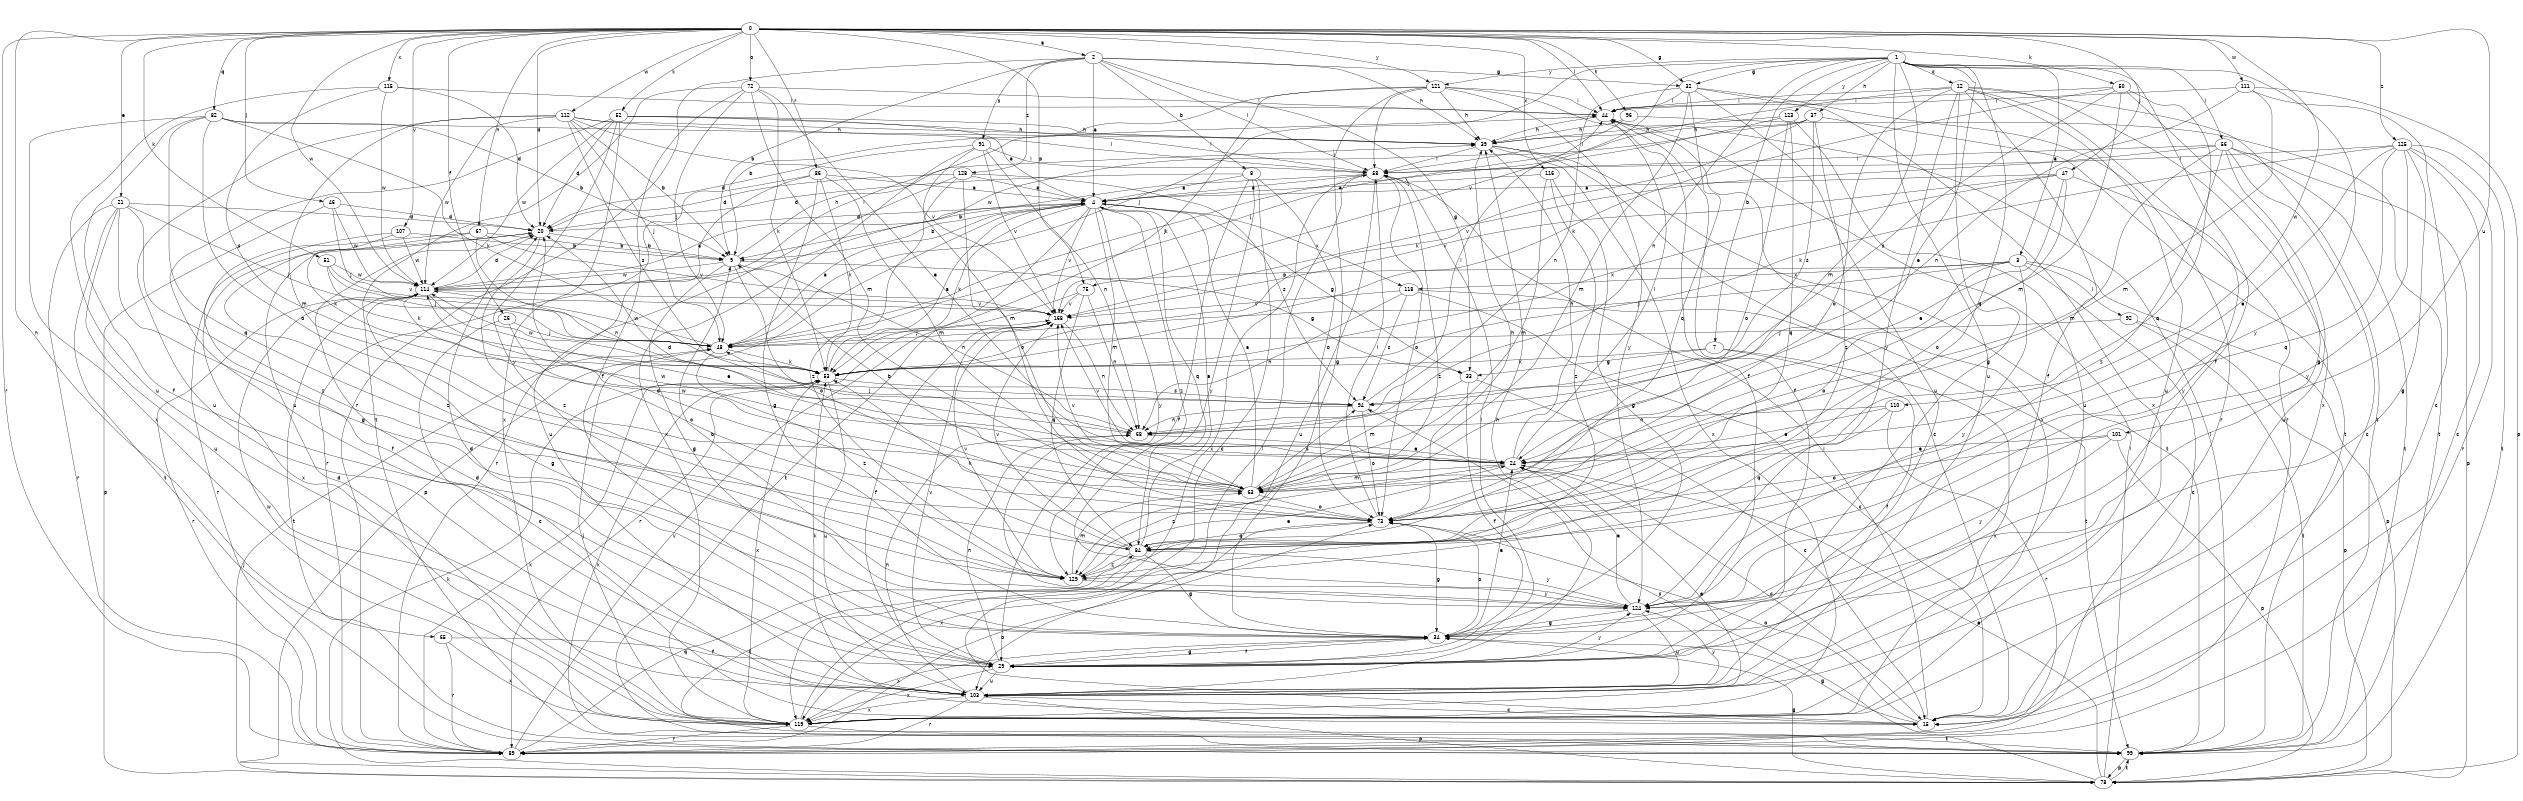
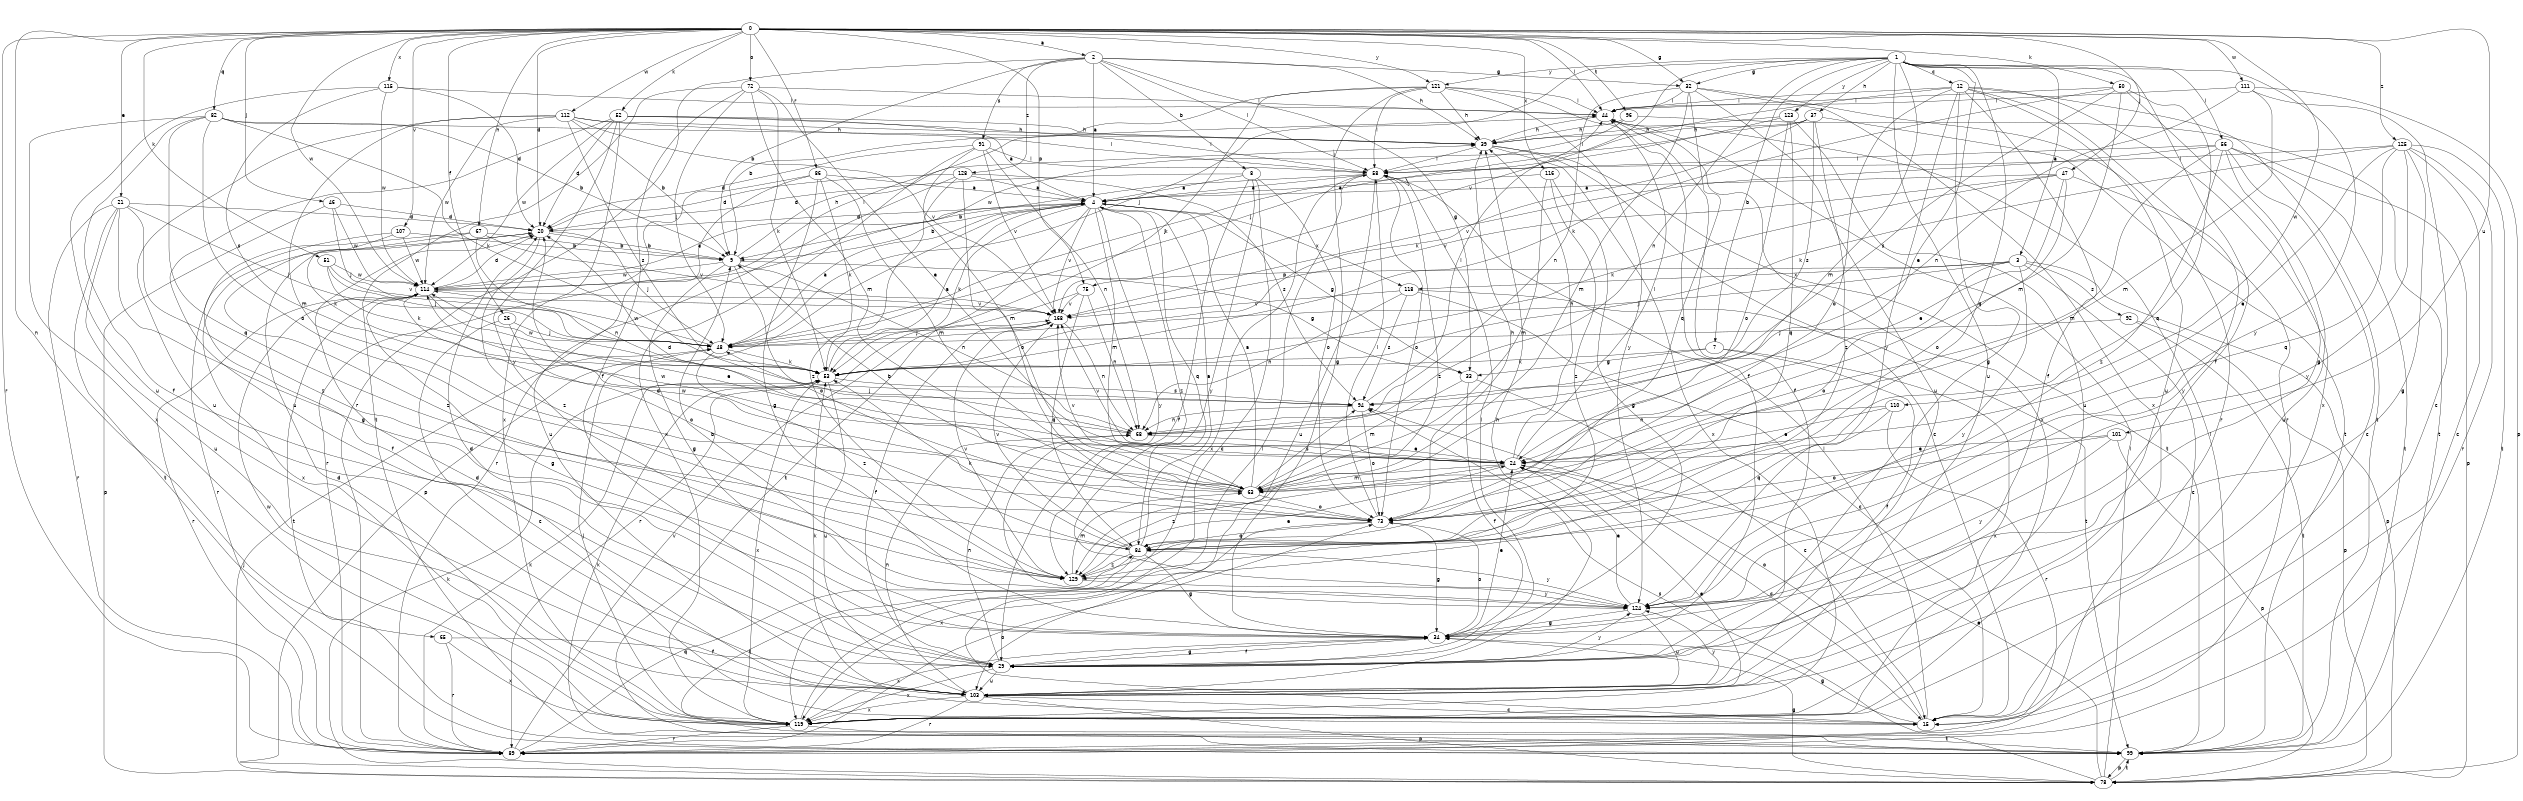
(650, 232) -> (642, 290)
(2093, 290) -> (2093, 290)
(927, 495) -> none
(1656, 589) -> (1676, 518)
